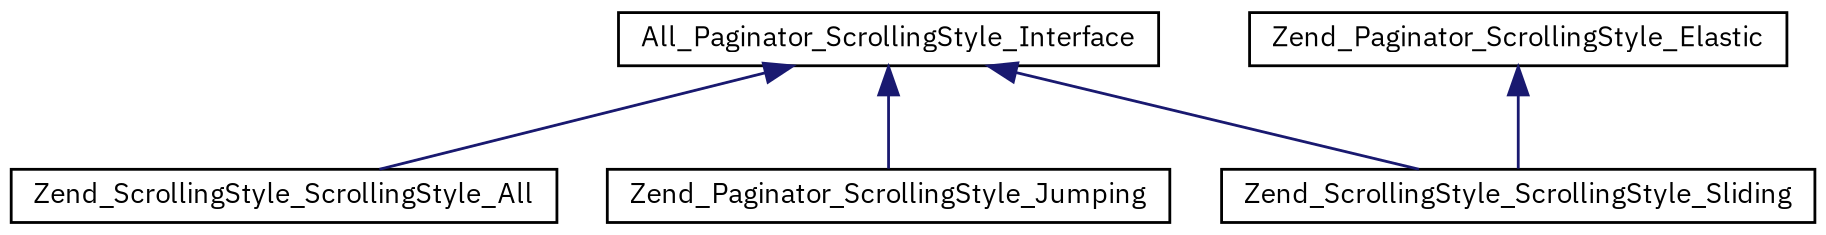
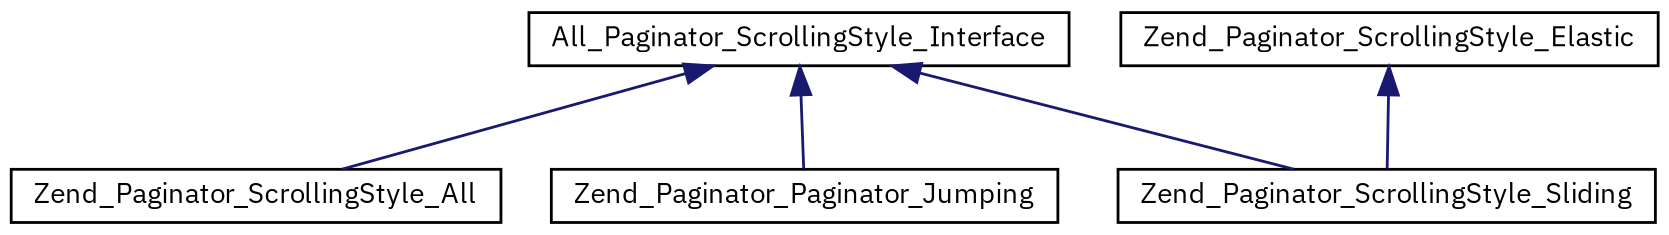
(284, 196) -> (256, 196)
(889, 196) -> (805, 196)
(1518, 196) -> (1387, 196)
